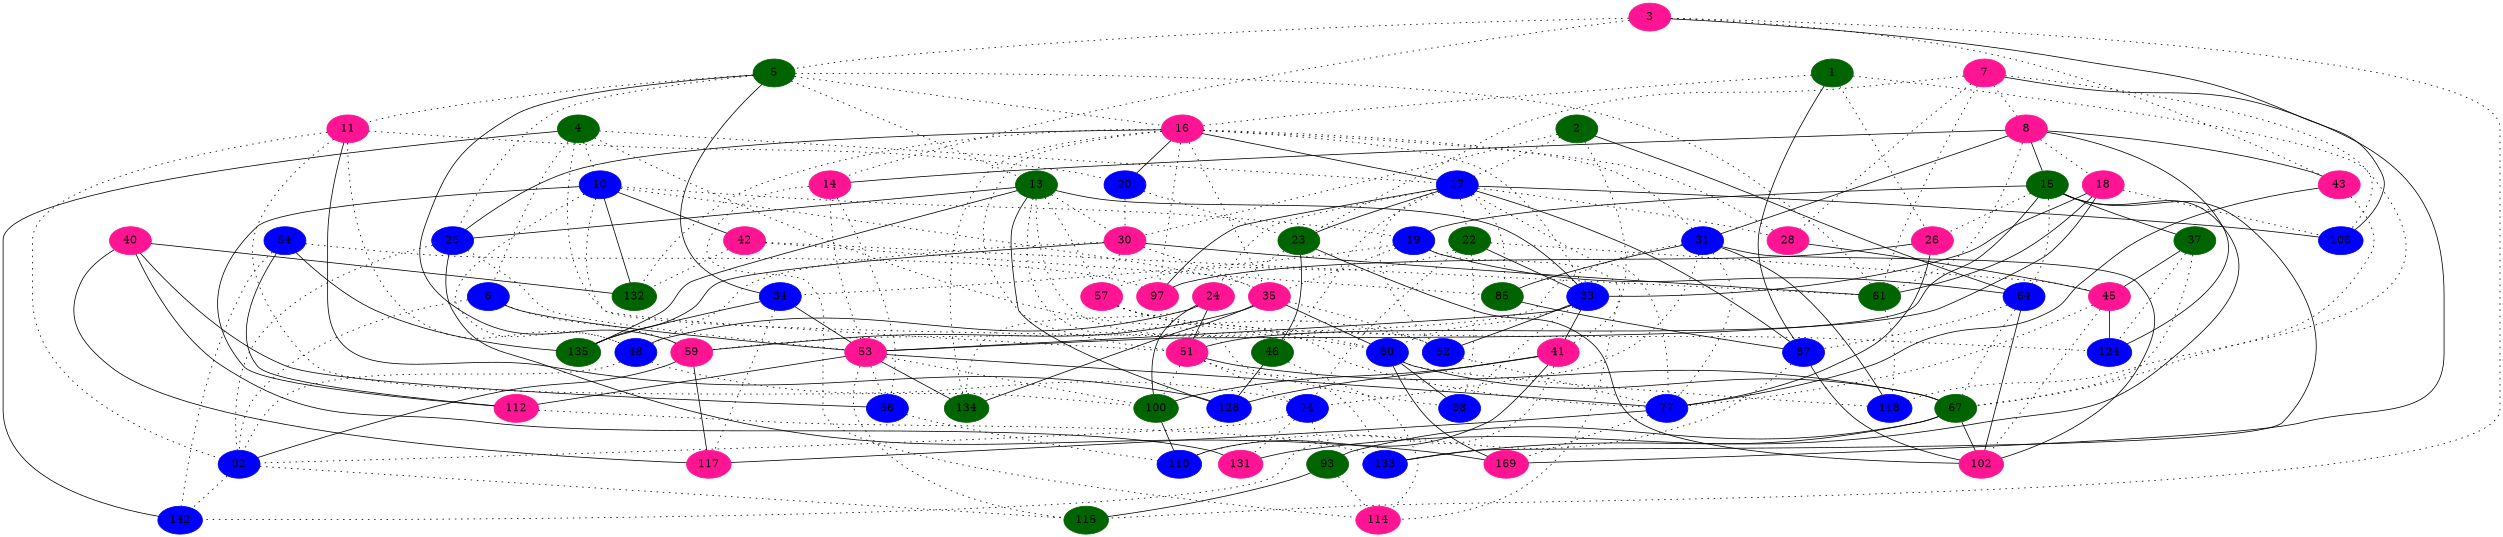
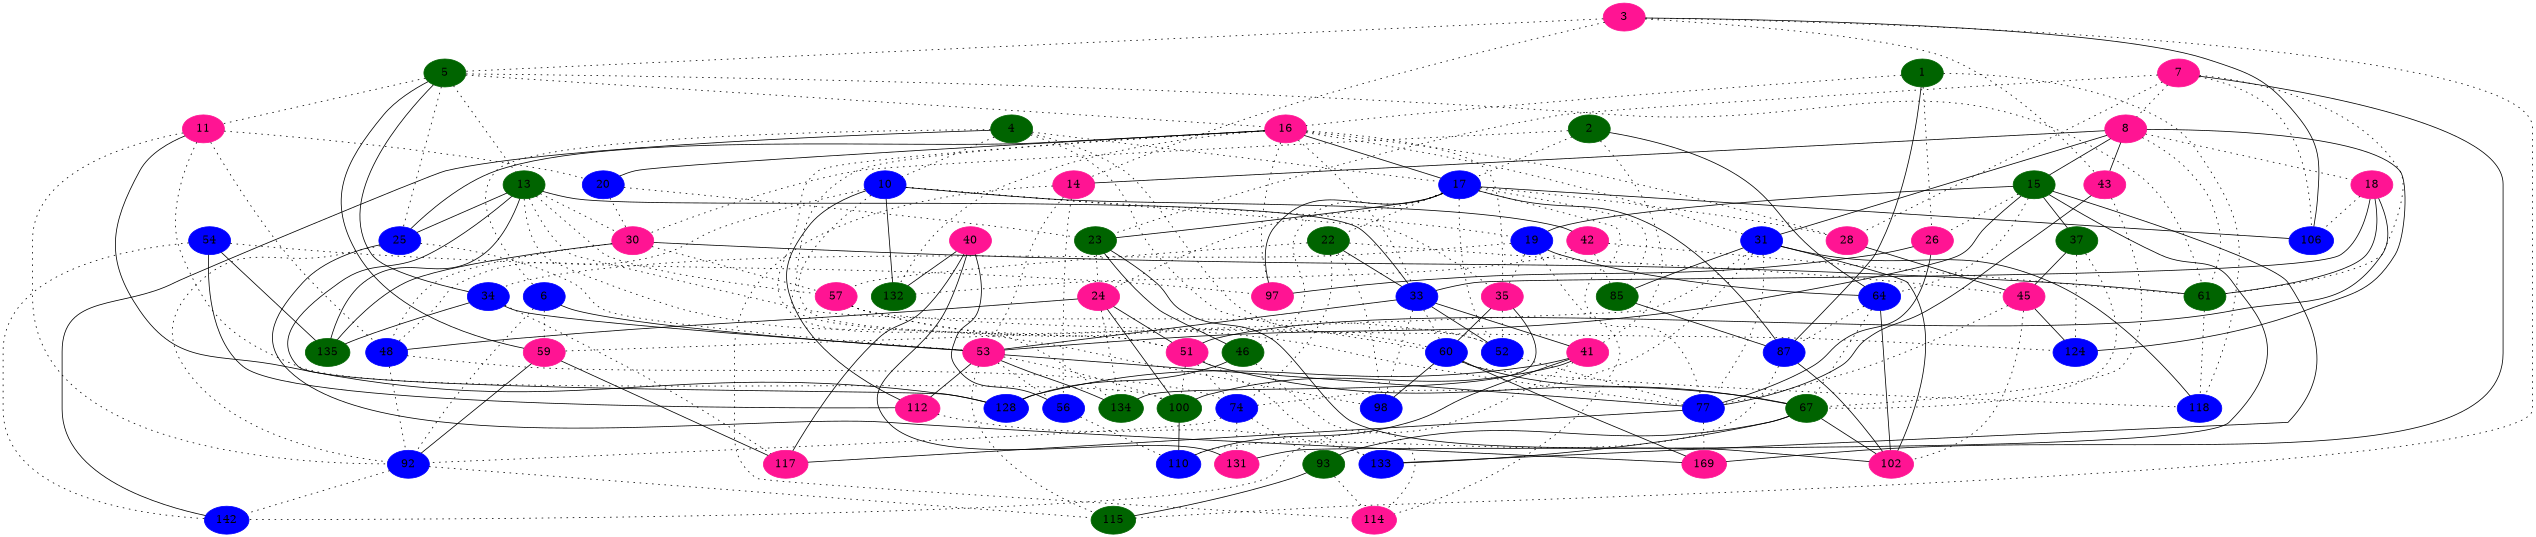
(1171, 257) -> none
(984, 335) -> none
